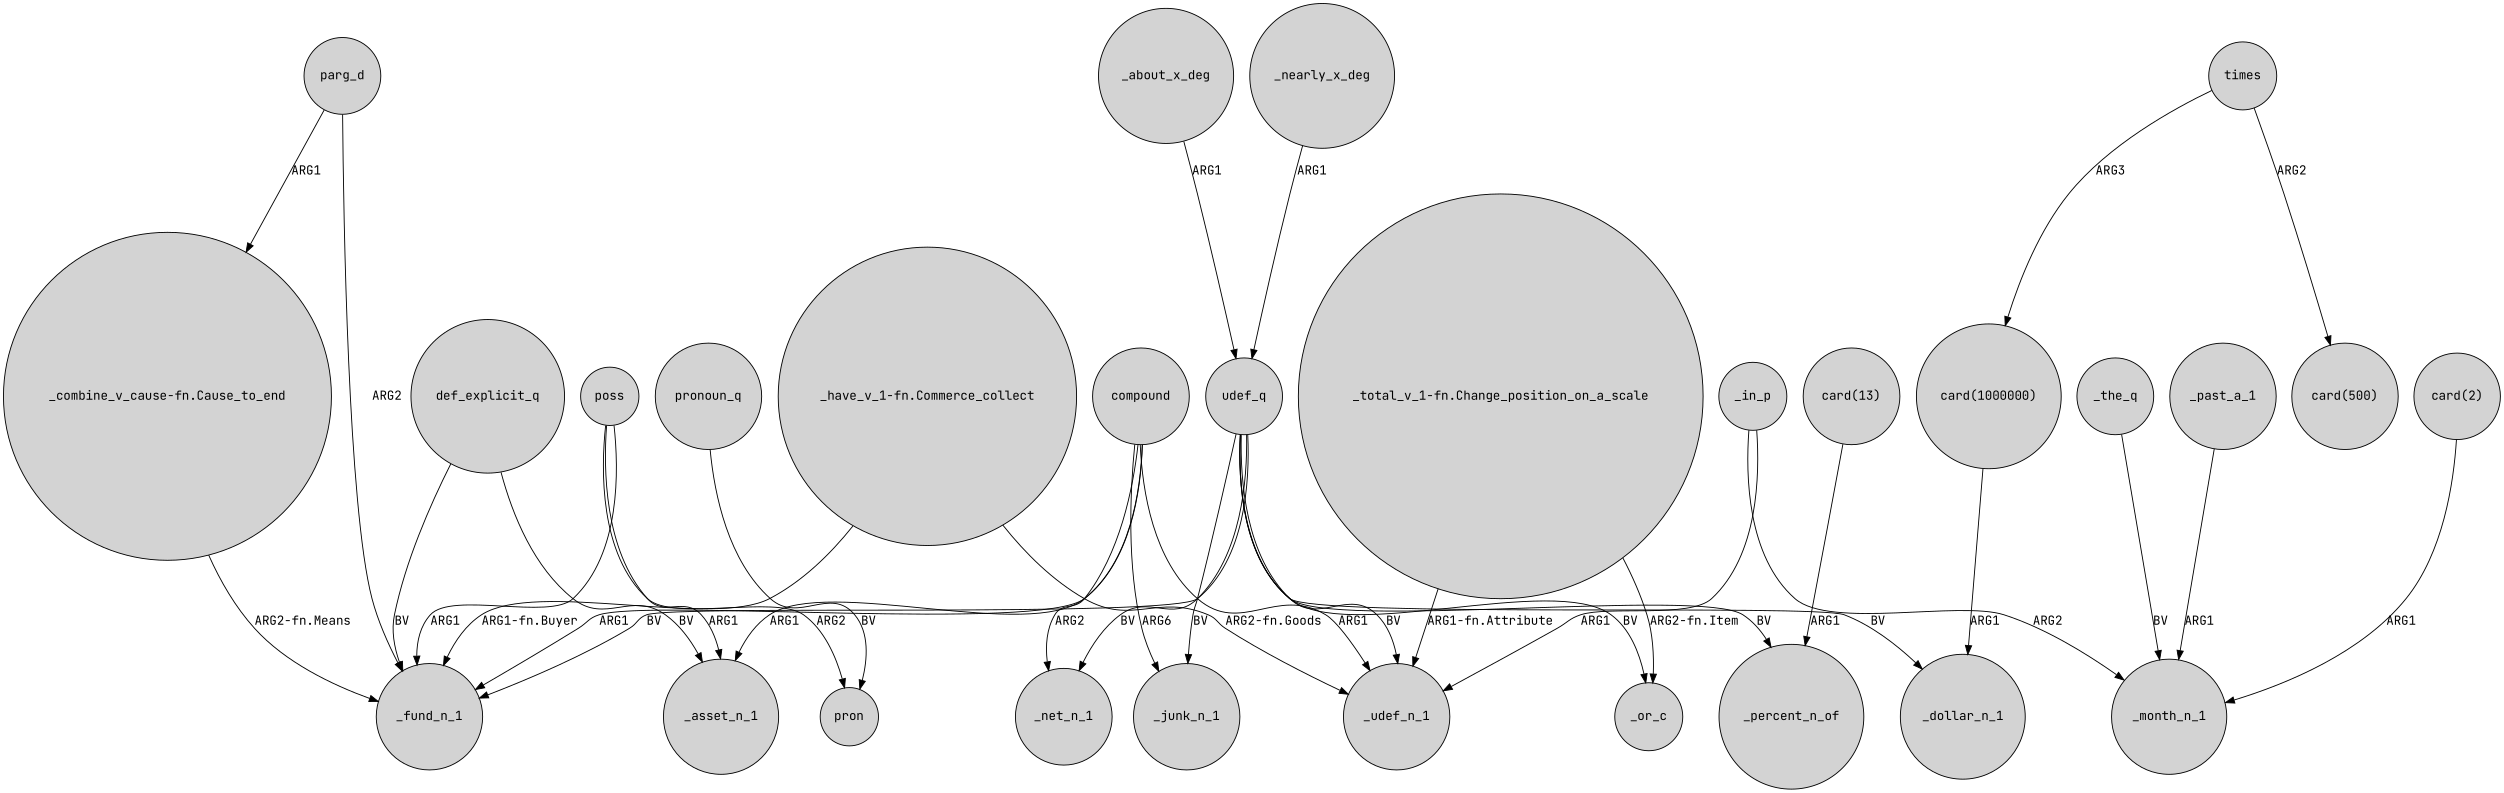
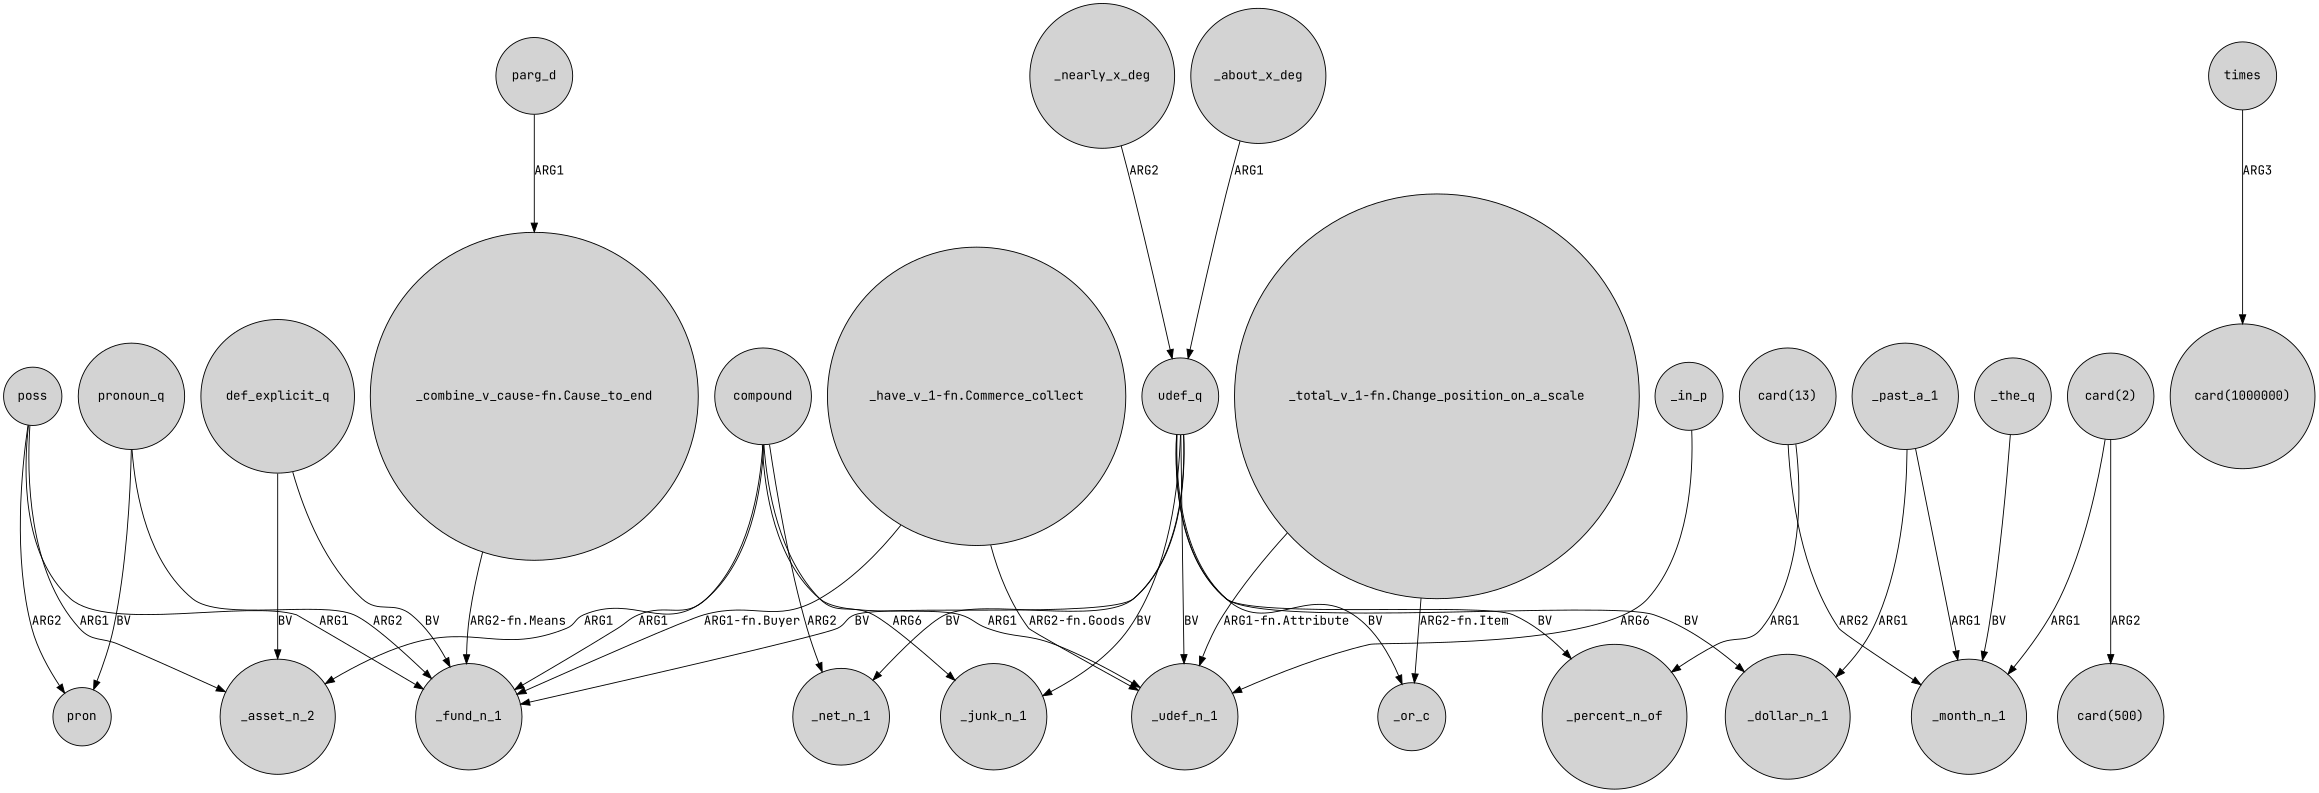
(1312, 171) -> (1144, 171)
(2293, 222) -> (2111, 547)
(350, 392) -> (205, 605)
(1976, 557) -> (1894, 566)
(1872, 613) -> (1815, 583)
(1596, 622) -> (1635, 622)
(721, 717) -> (278, 717)
